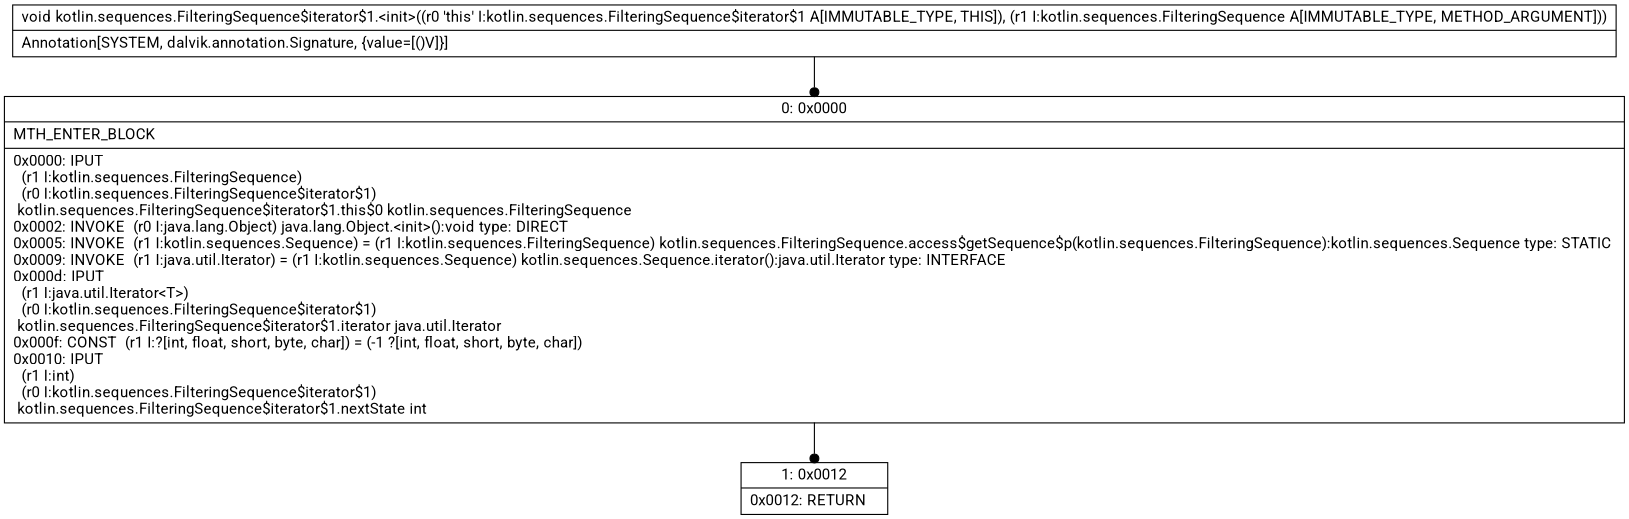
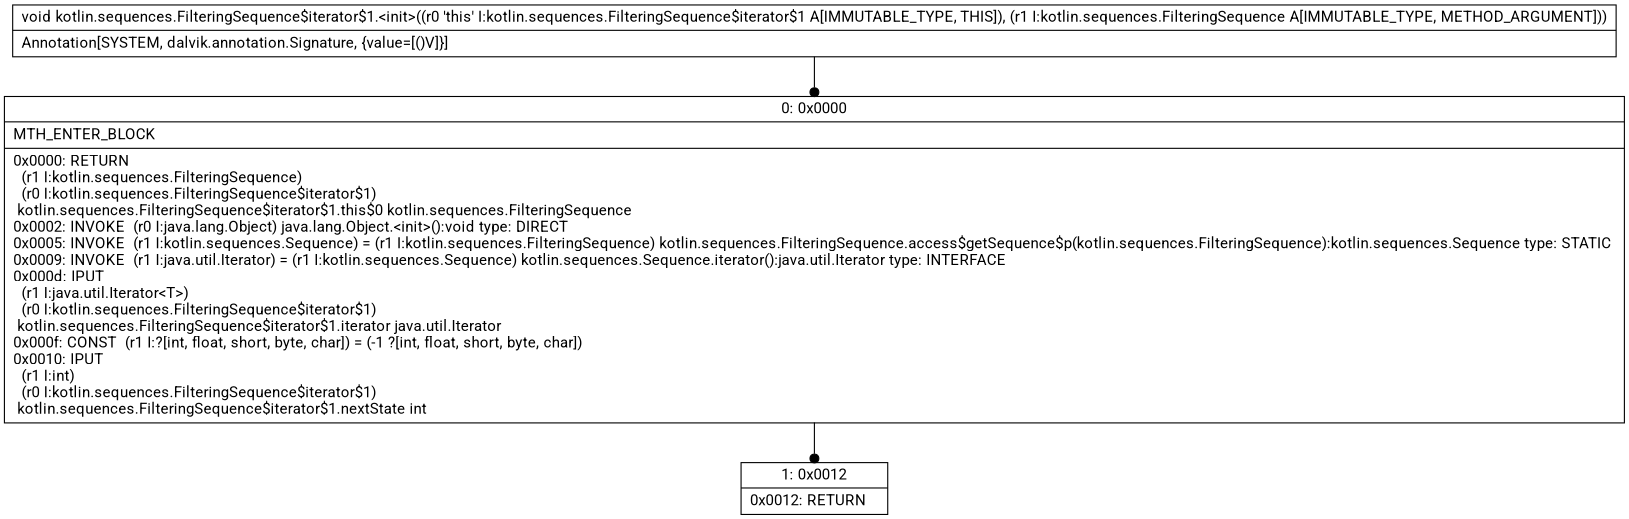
(63, 161) -> (76, 161)
